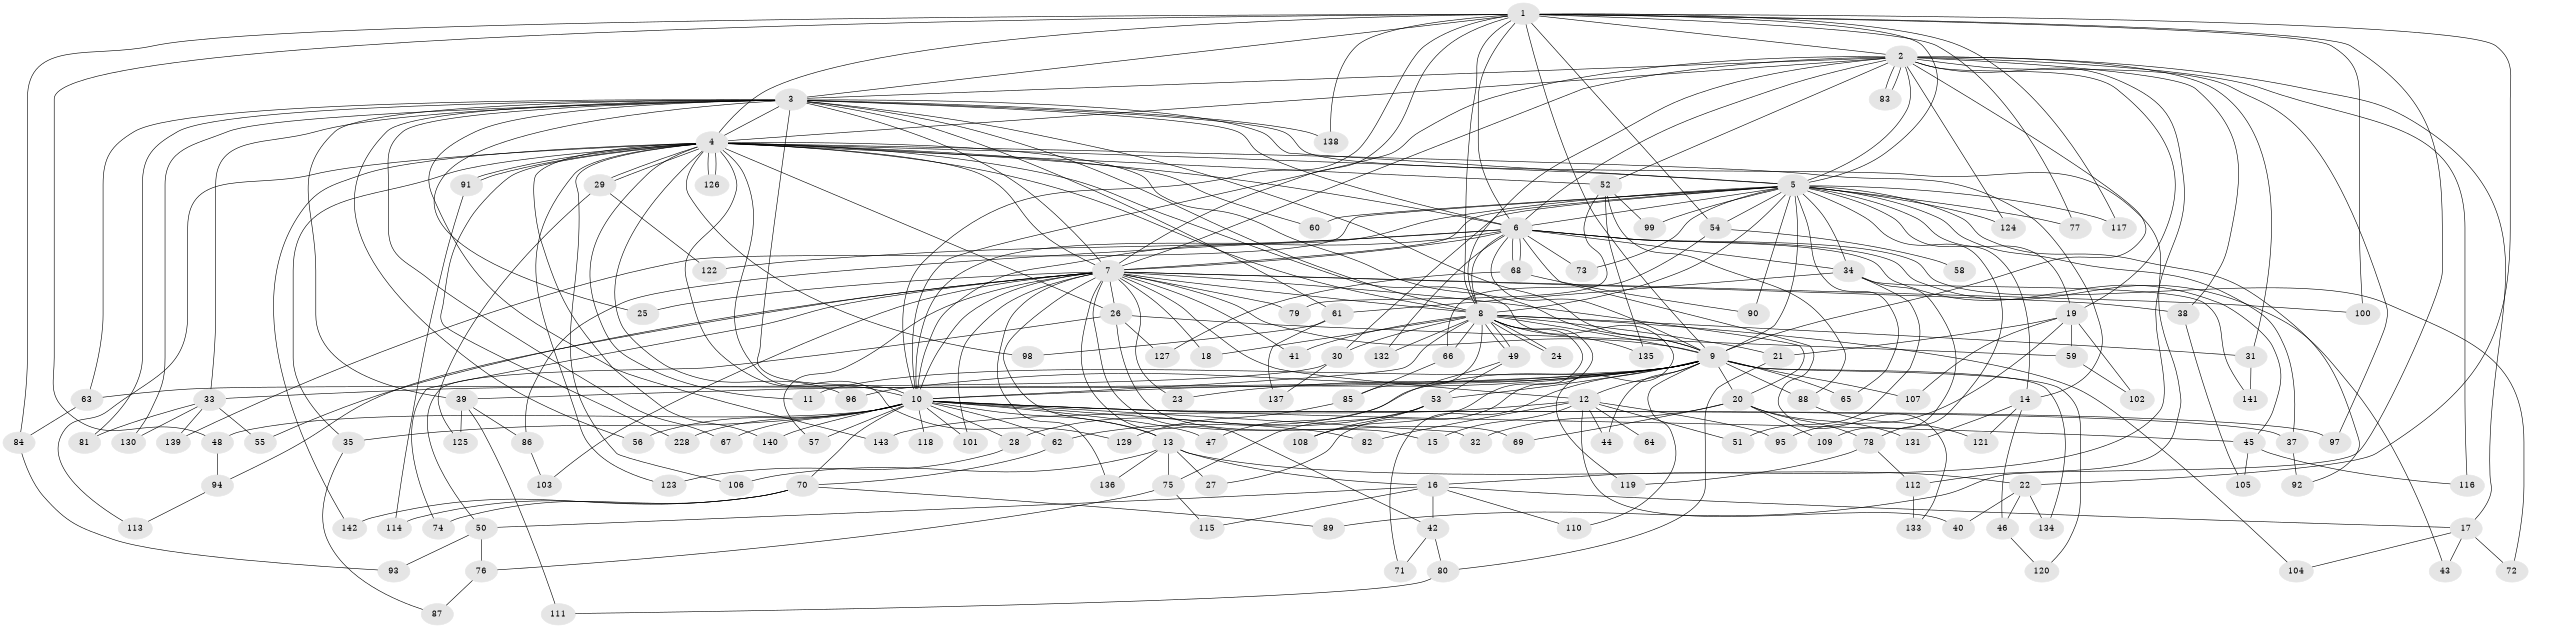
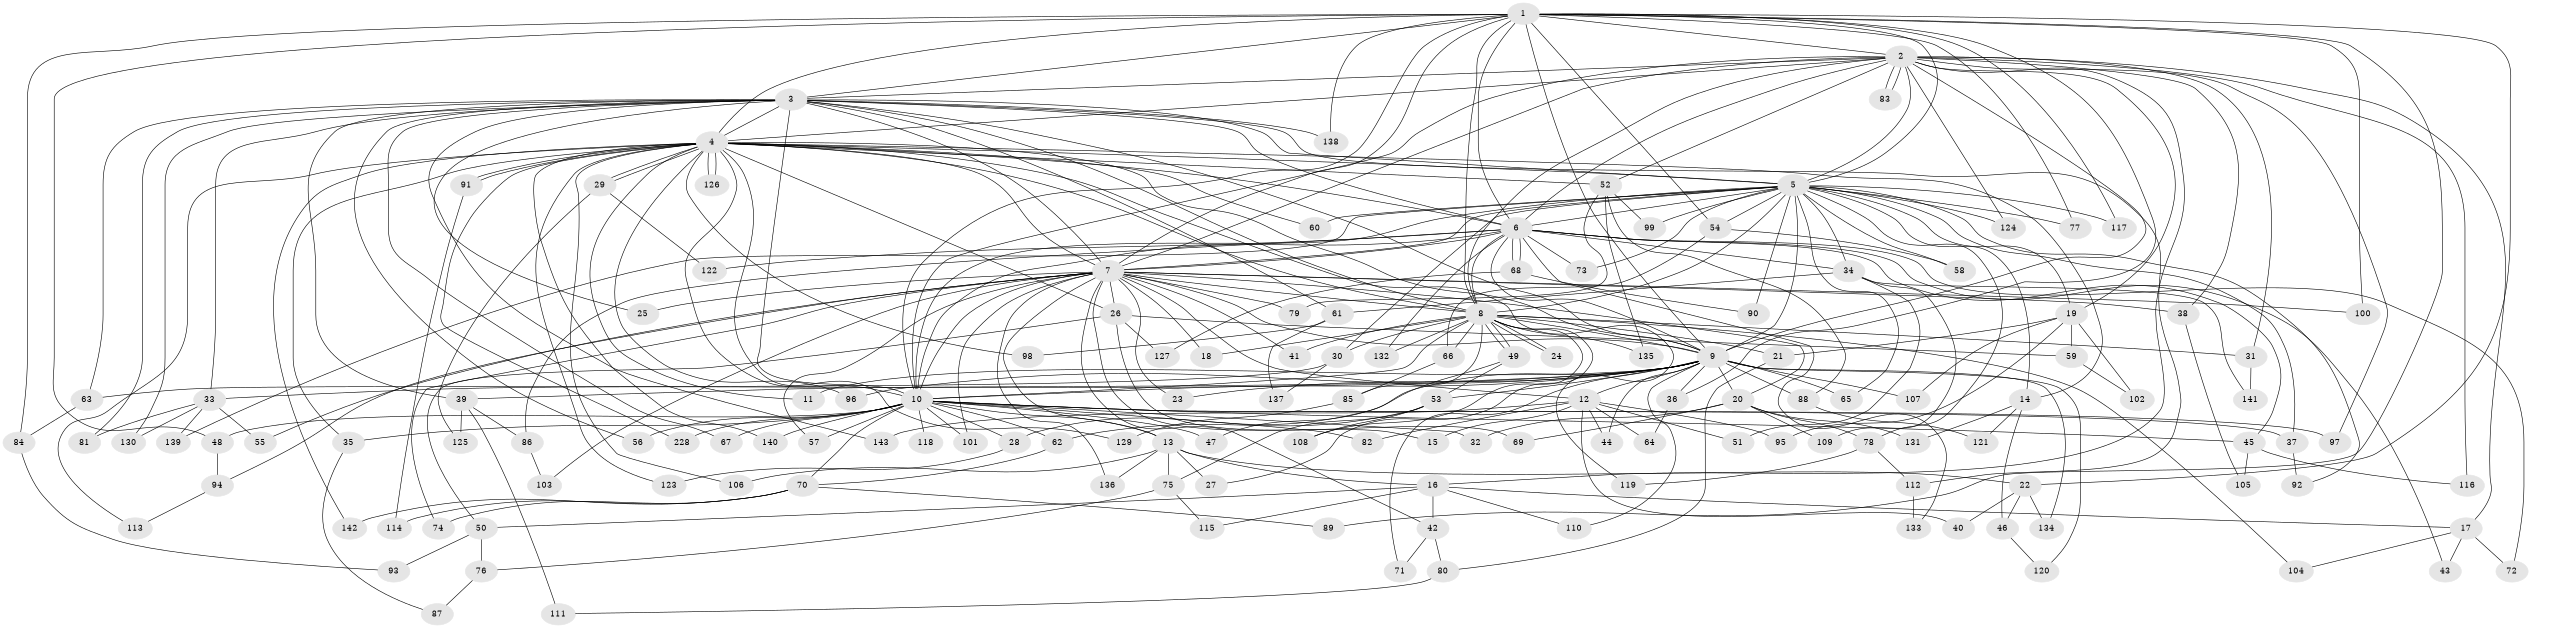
none -> (1871, 237)
none -> (1673, 400)
